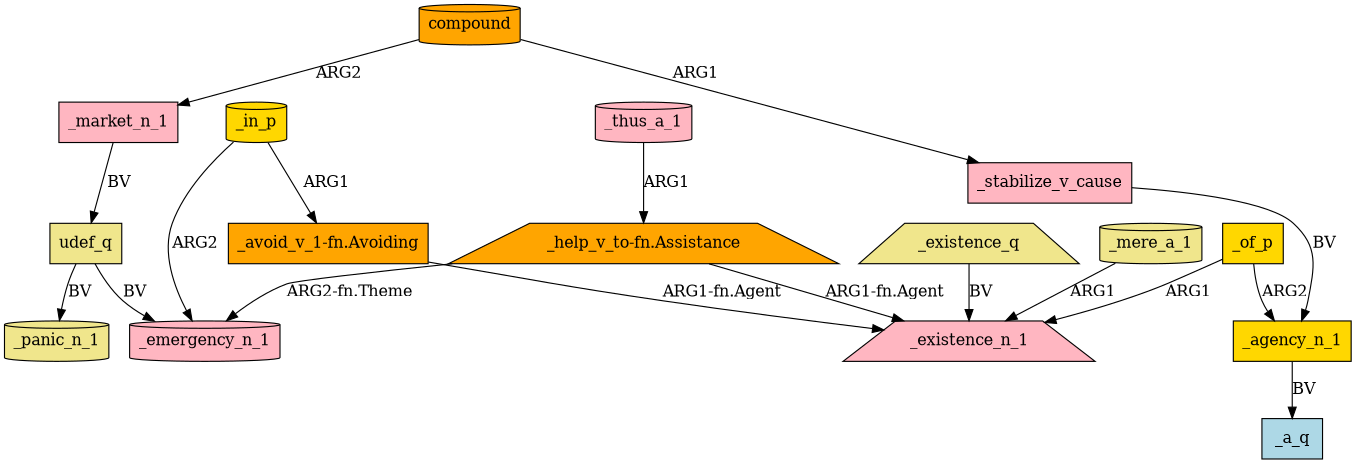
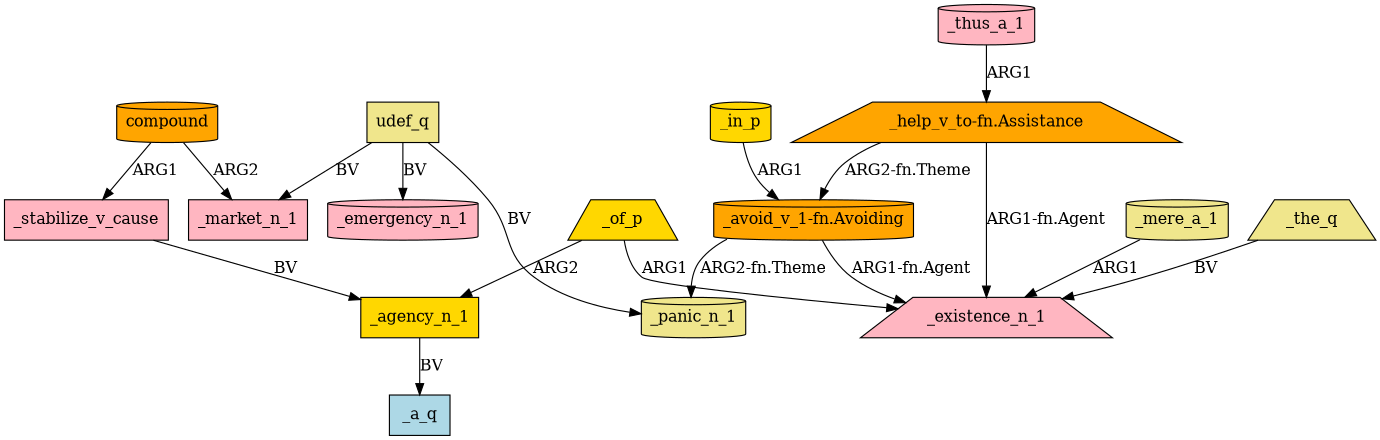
(104, 177) -> (330, 168)
(175, 218) -> none
(328, 244) -> (814, 220)
(969, 244) -> (1312, 220)
(1253, 244) -> (623, 220)
none -> (703, 258)
(340, 276) -> (848, 161)
